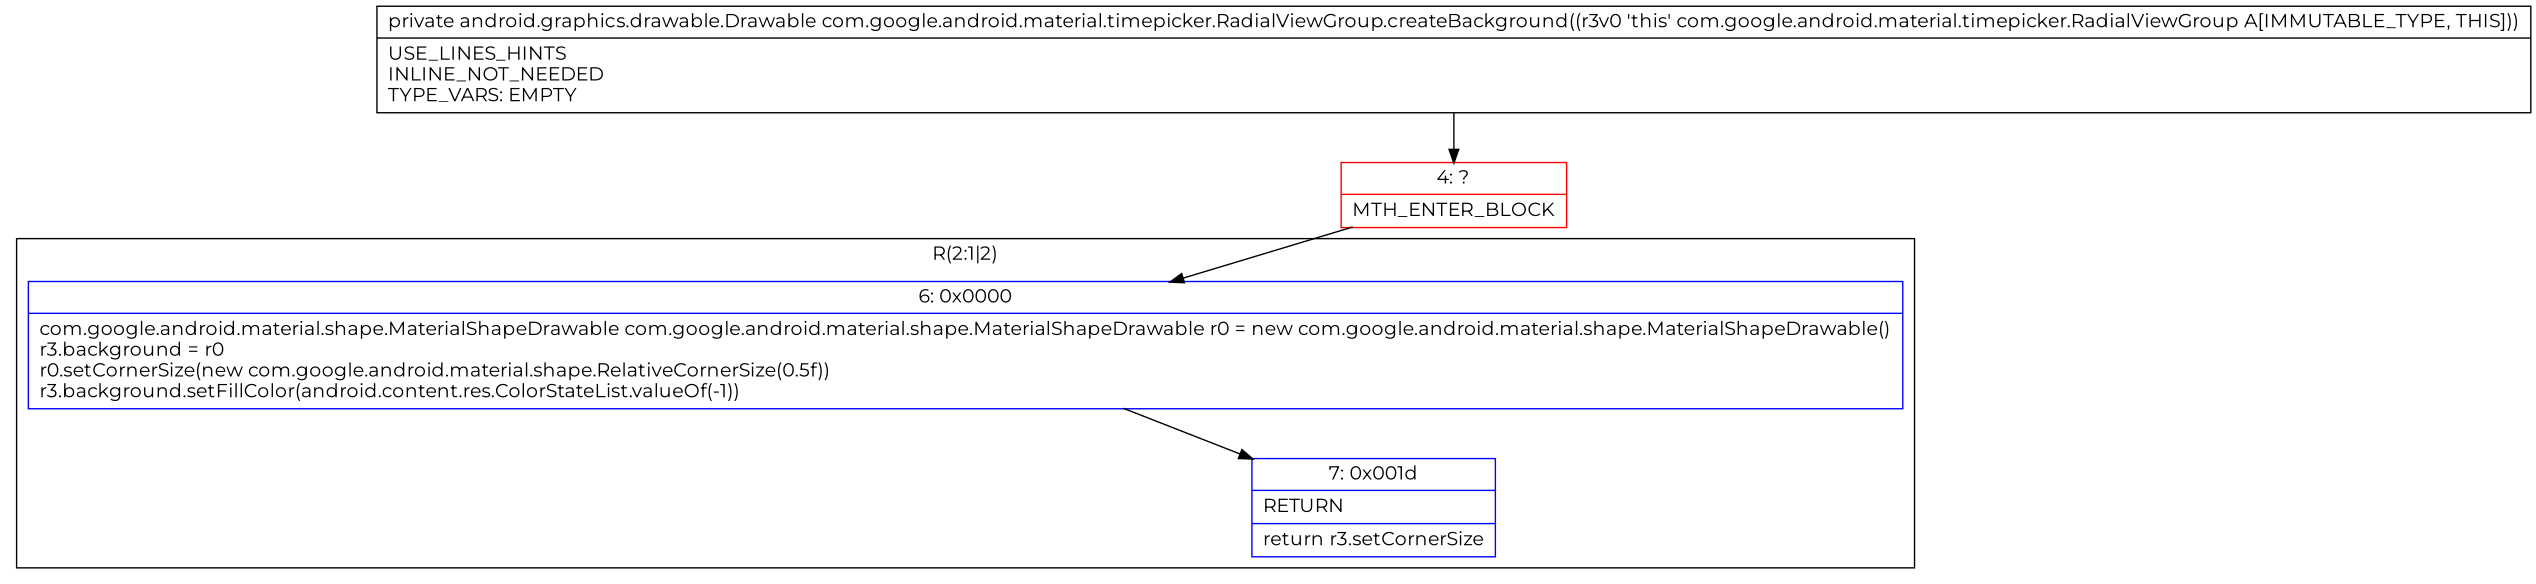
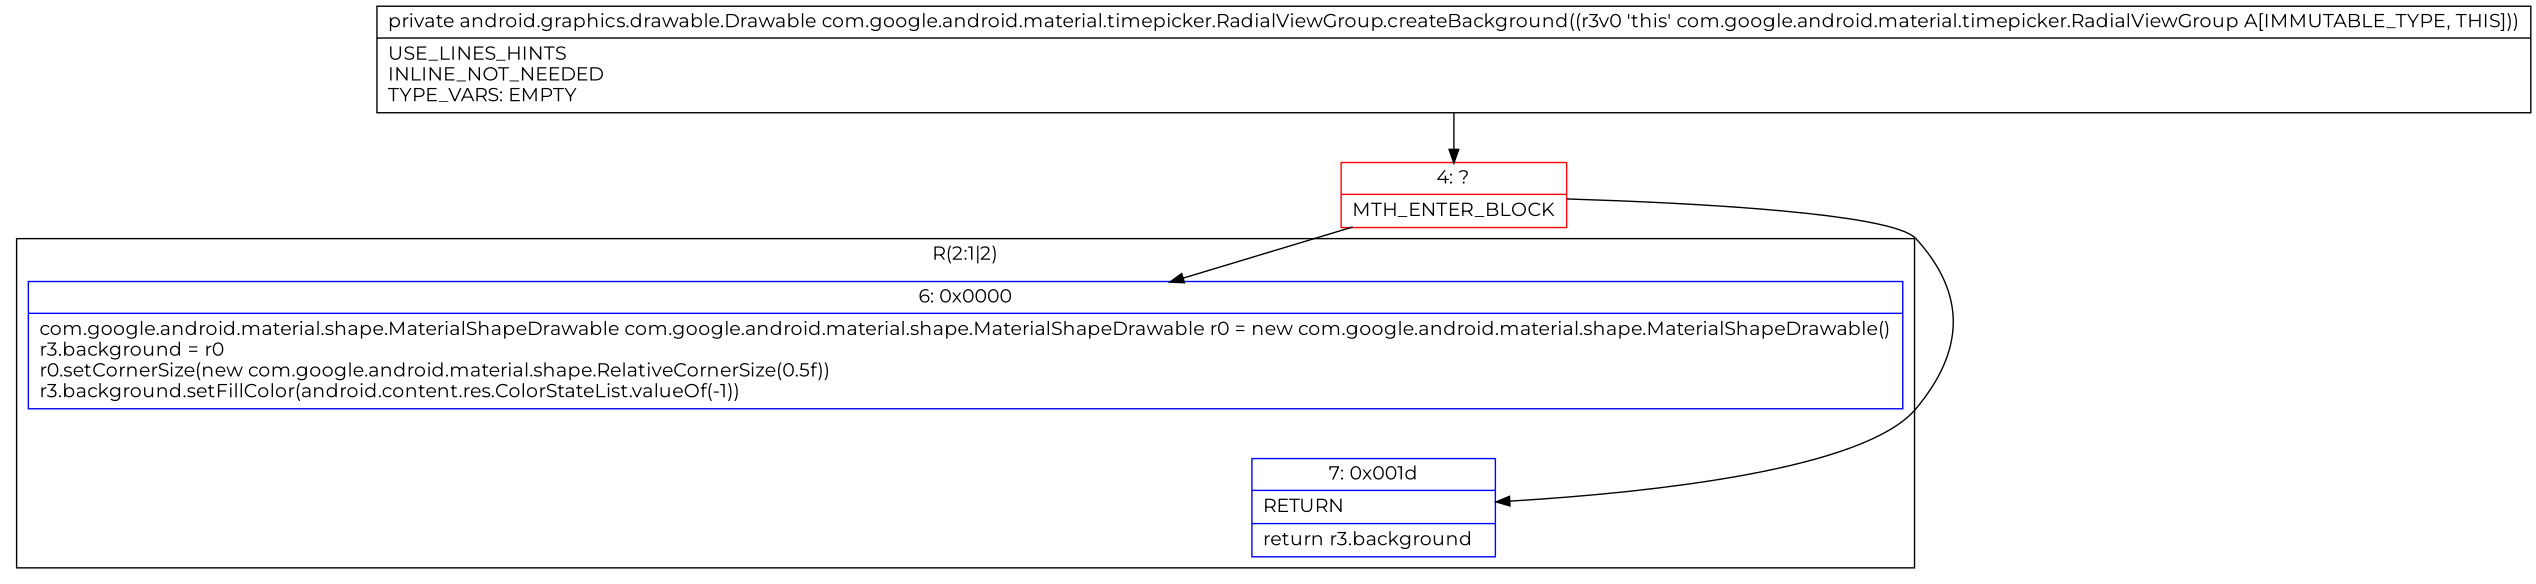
(1182, 431) -> (1946, 357)
(1374, 540) -> (1368, 540)
